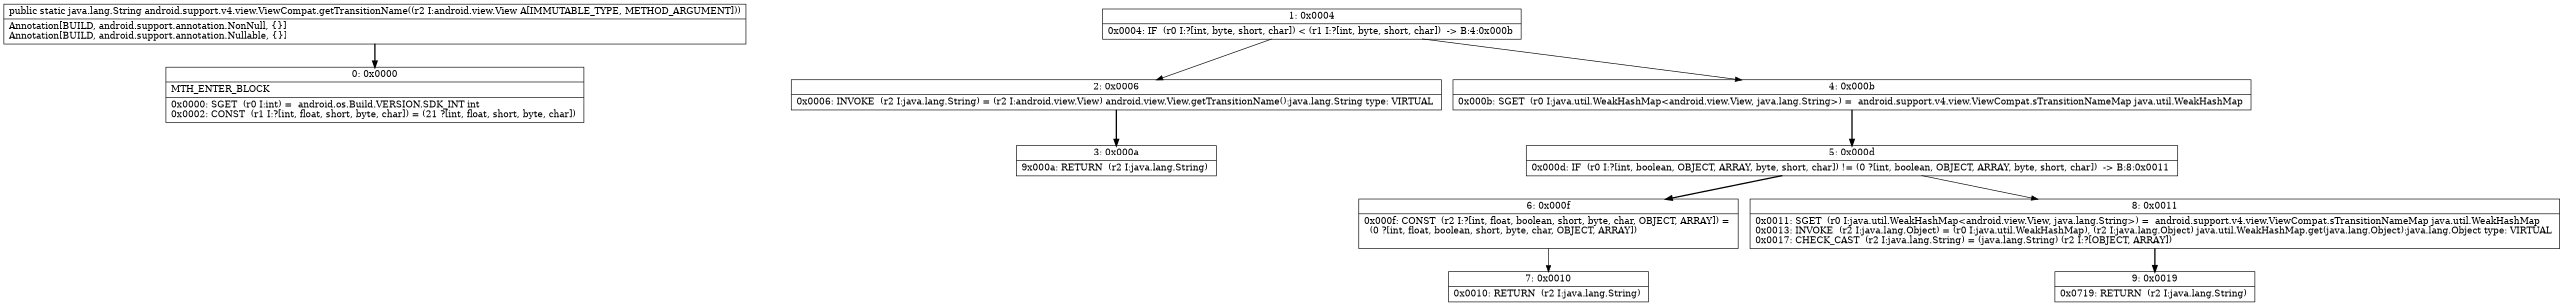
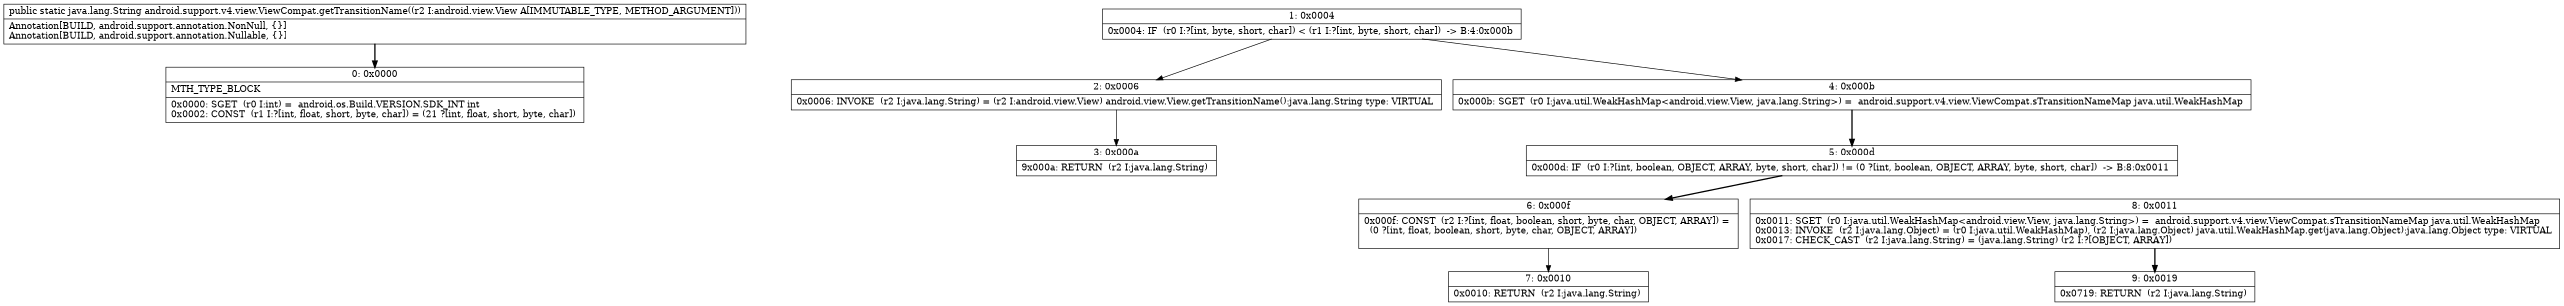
(221, 89) -> (216, 89)
(1116, 124) -> (1116, 124)
(1976, 187) -> none
